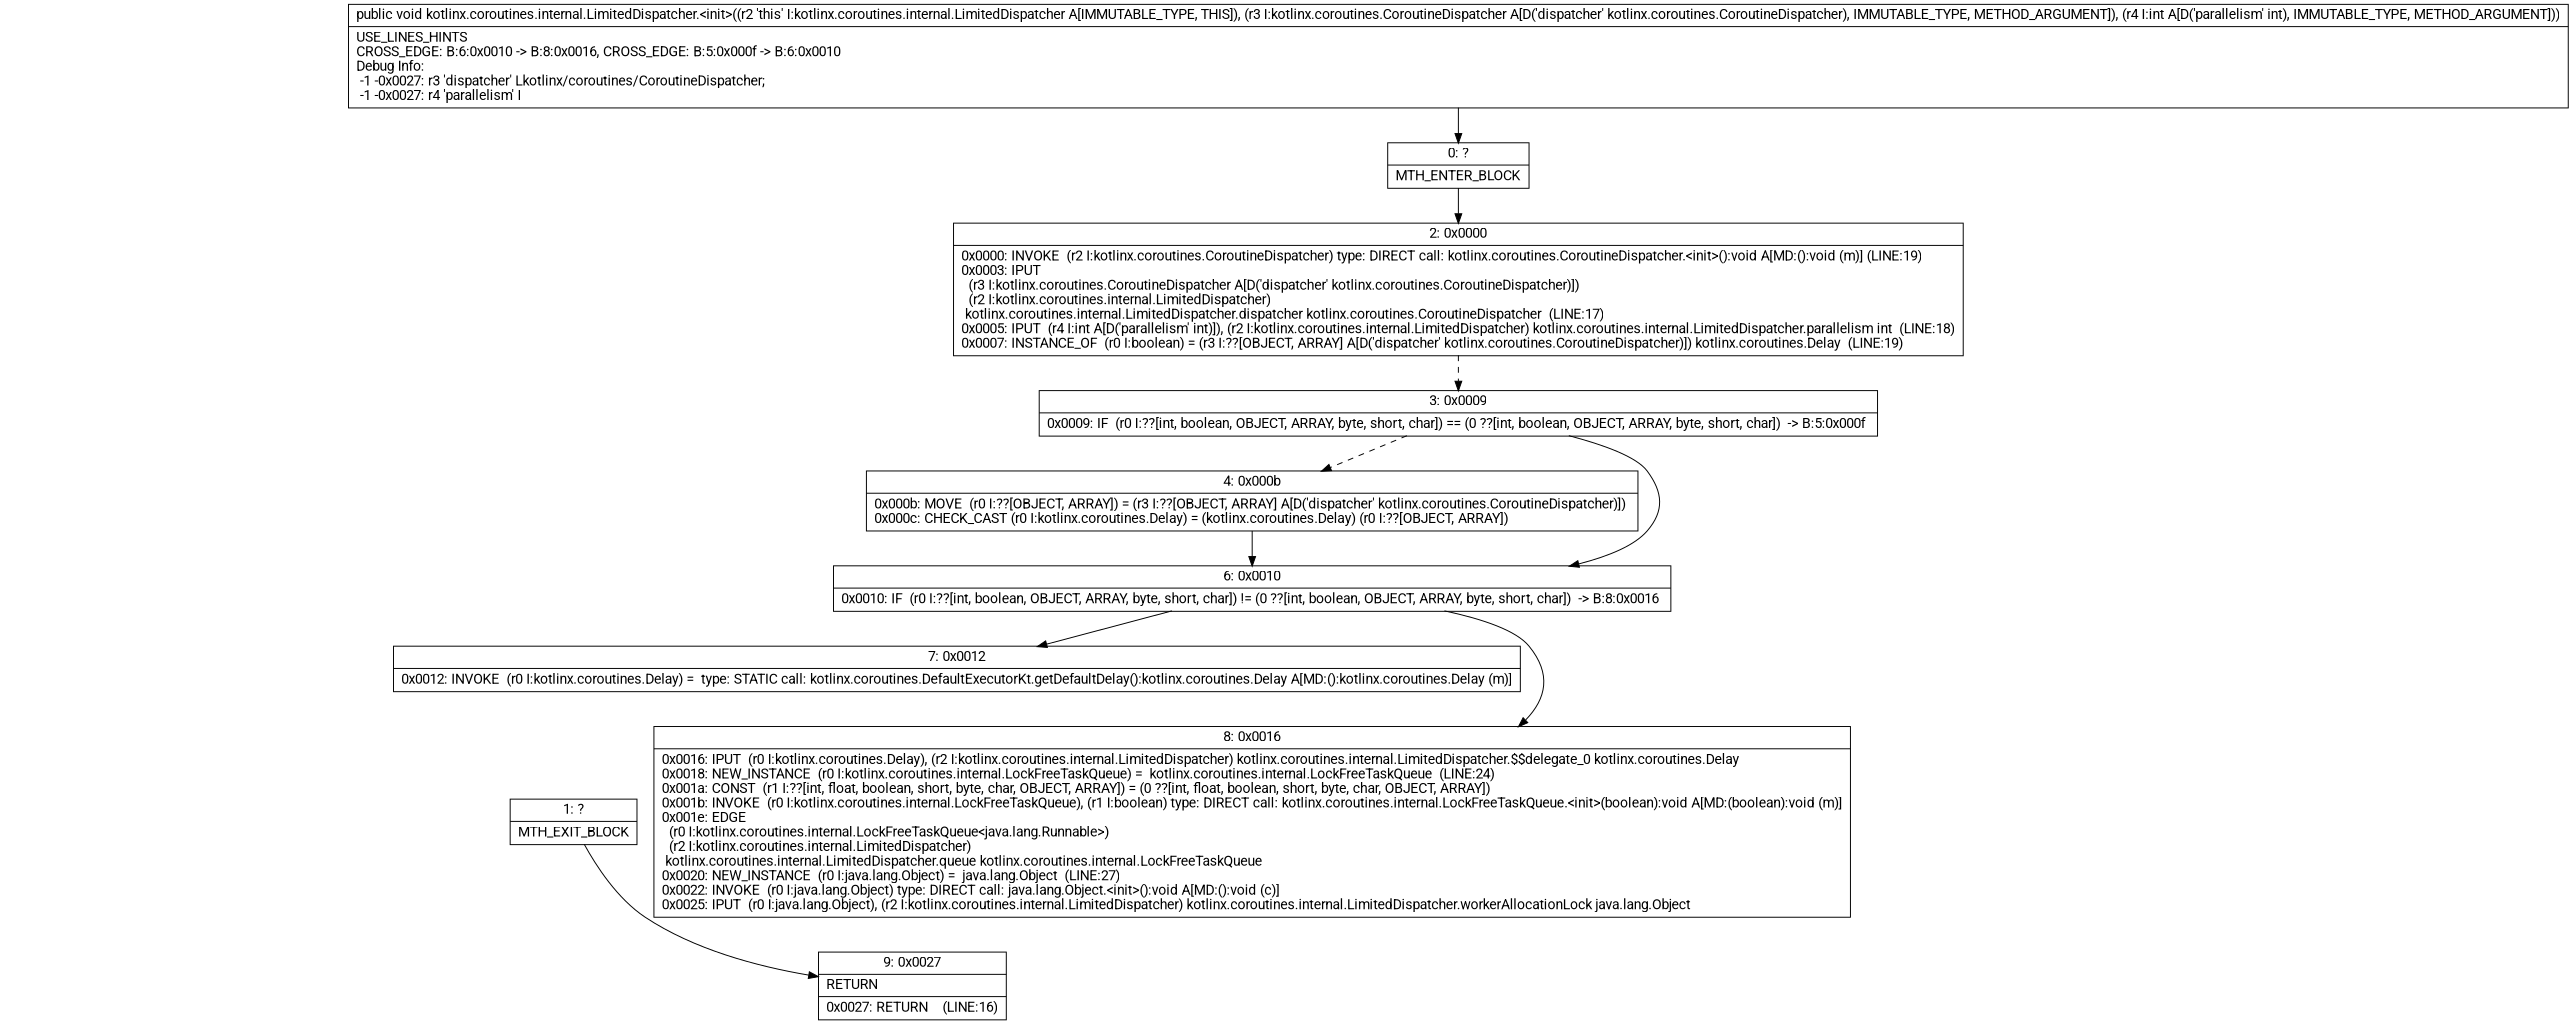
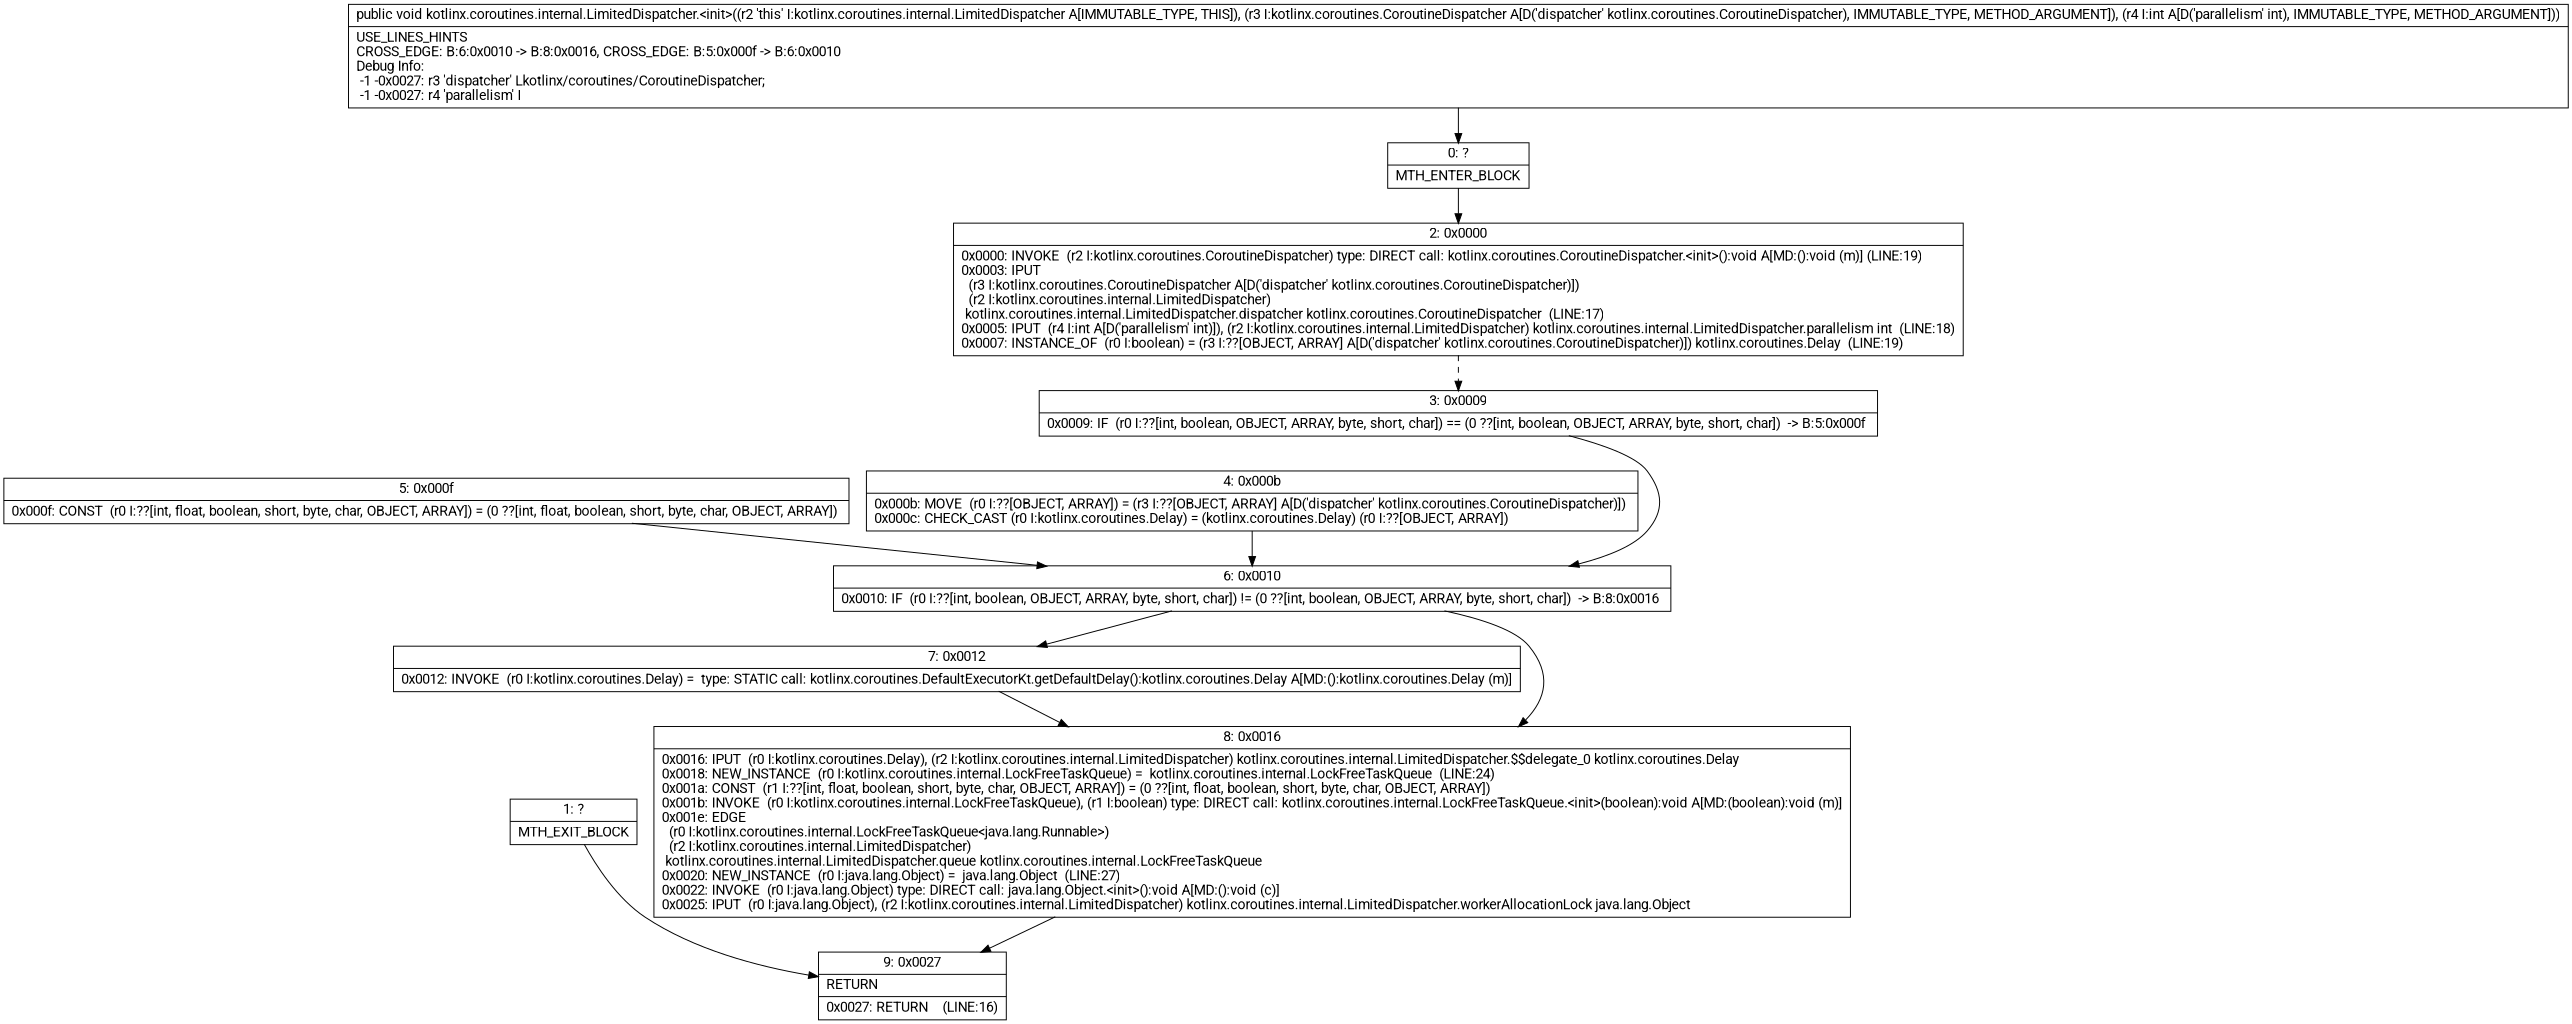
(1369, 452) -> none
none -> (426, 501)
none -> (1029, 707)
none -> (1023, 932)
